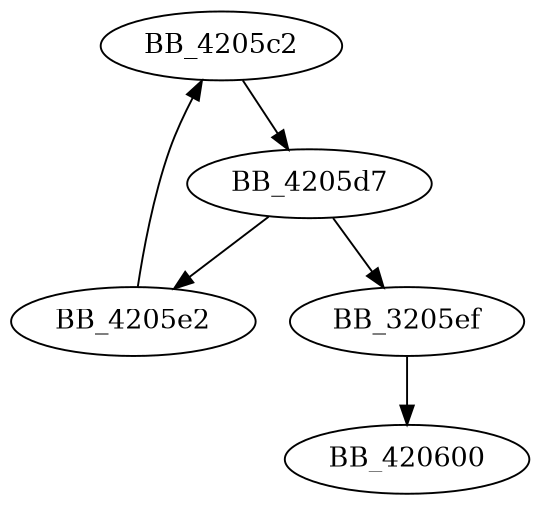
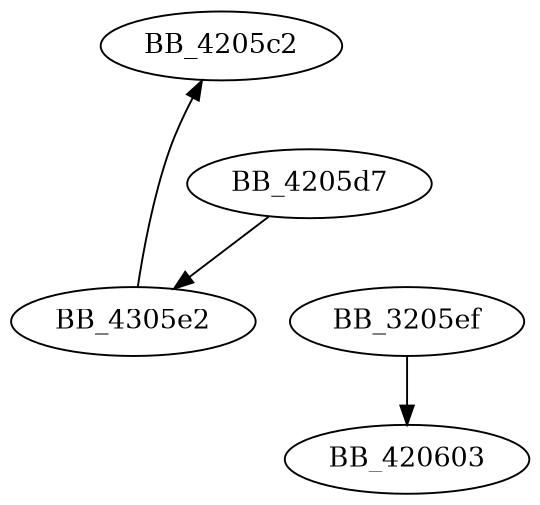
(260, 107) -> none
(353, 245) -> none
(133, 322) -> (133, 322)
(407, 459) -> (407, 459)
